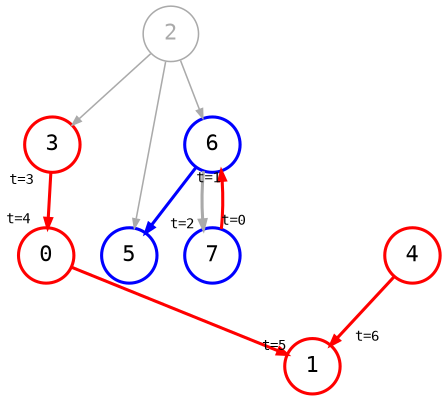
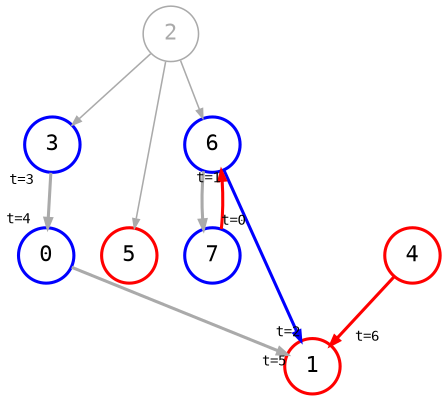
(52, 145) -> (52, 145)
(50, 196) -> (50, 196)
(174, 196) -> (260, 251)
(46, 255) -> (46, 255)
(129, 255) -> (129, 255)
(175, 309) -> (175, 309)
